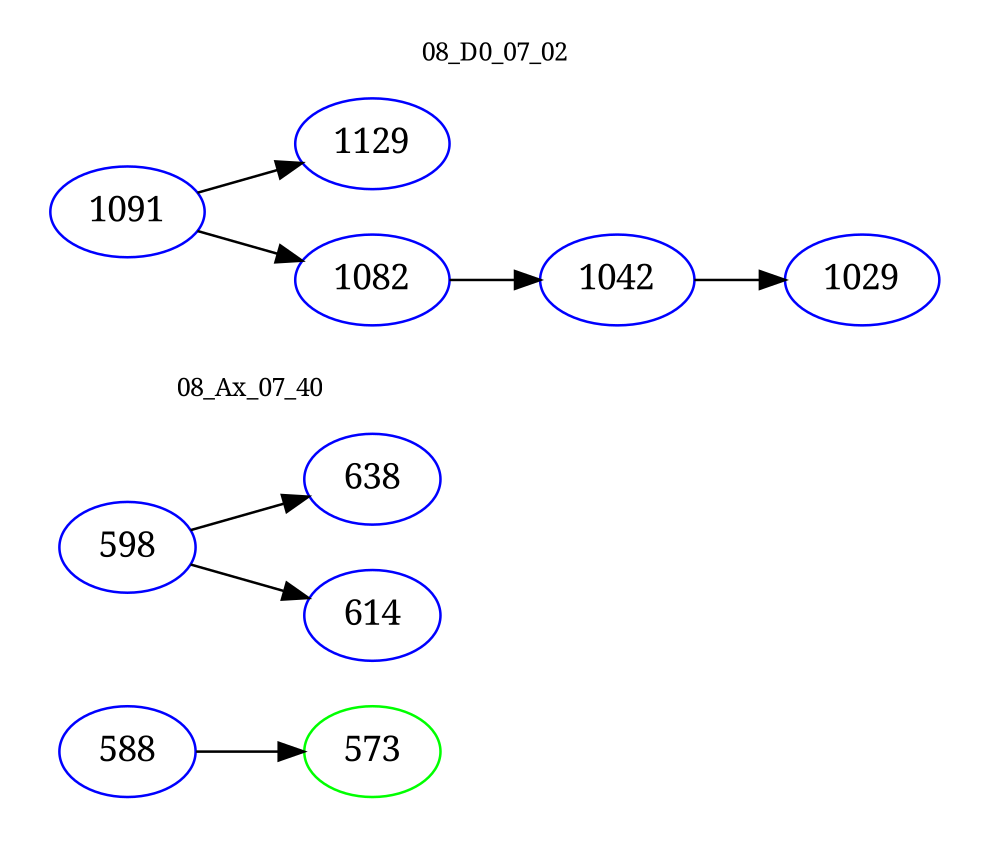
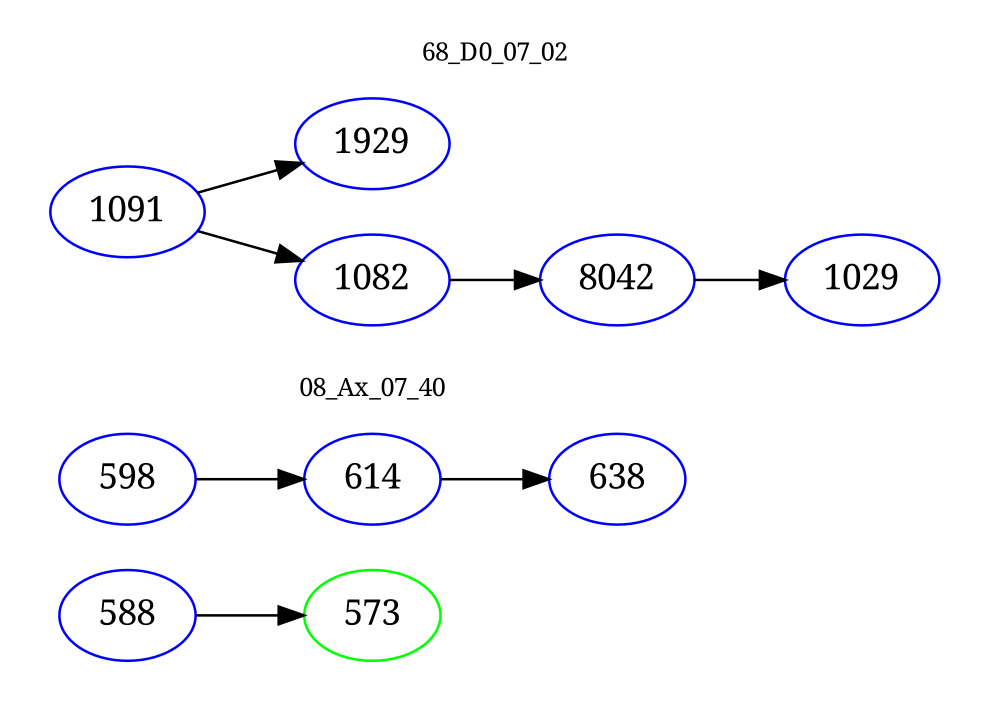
(495, 54) -> (495, 54)
(372, 144) -> (372, 144)
(617, 280) -> (617, 280)
(237, 517) -> (482, 479)
